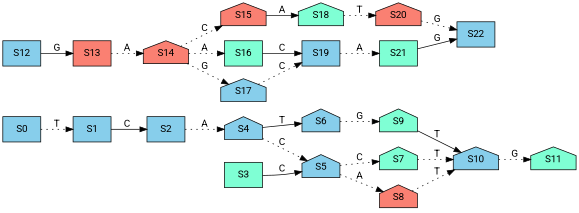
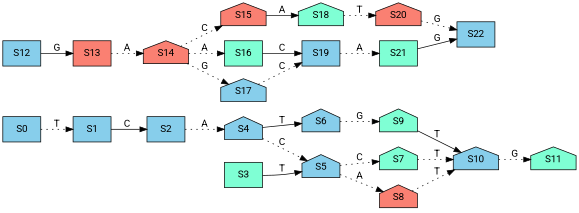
(282, 169) -> (282, 169)
